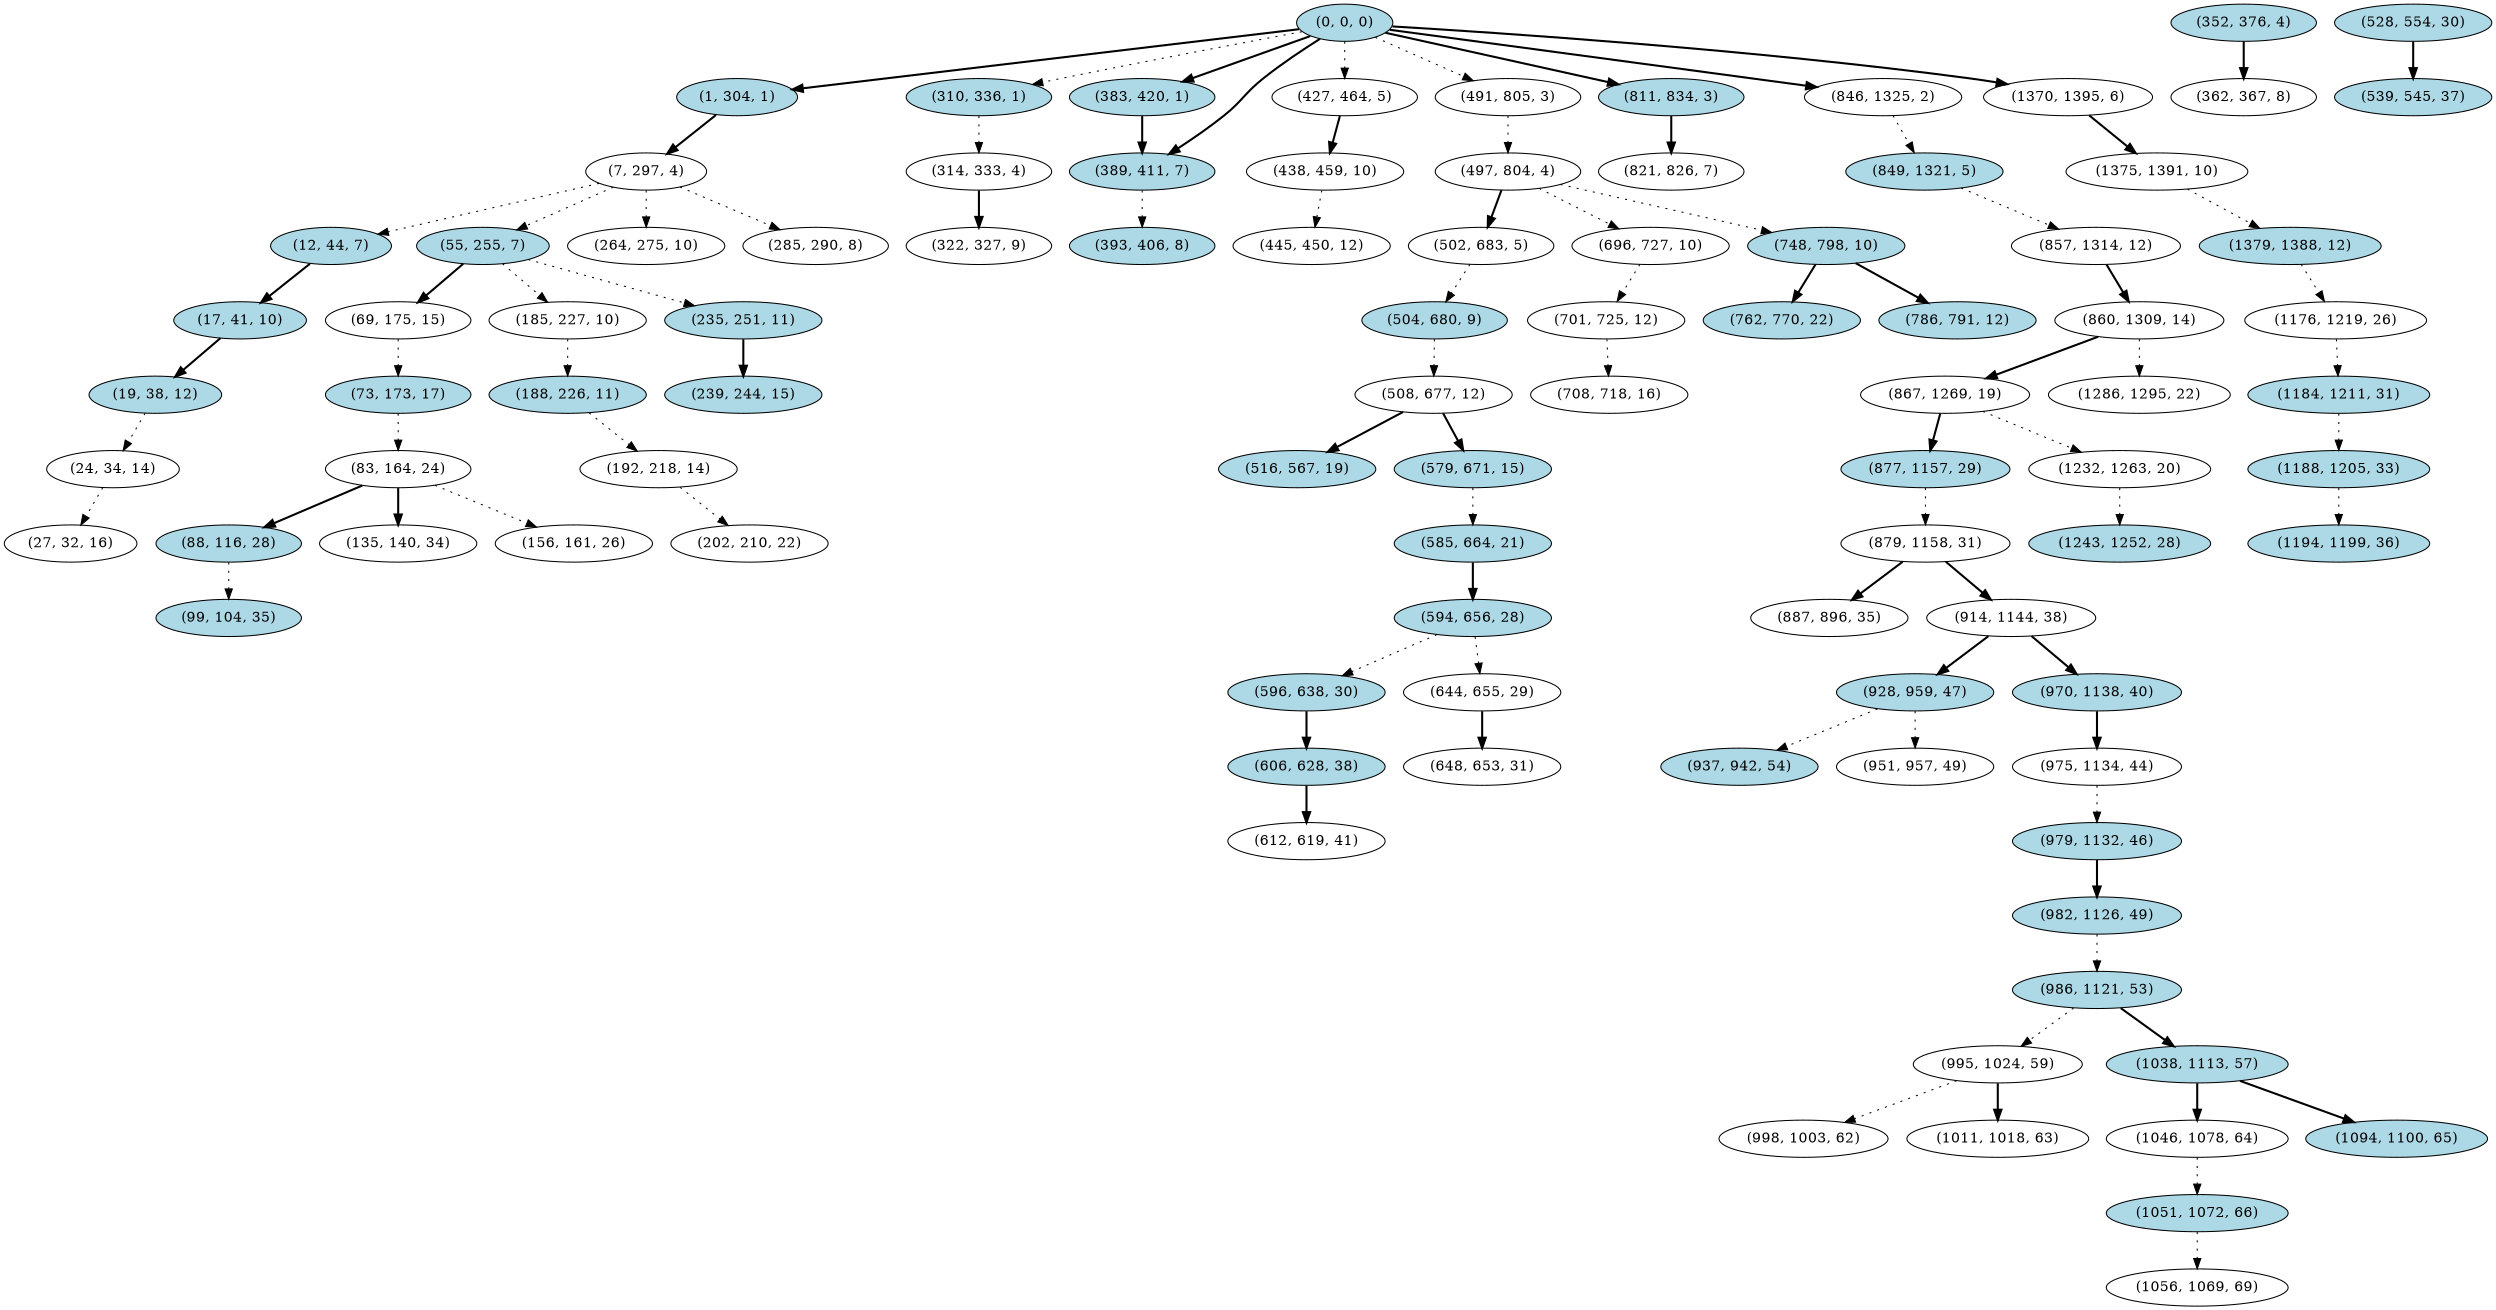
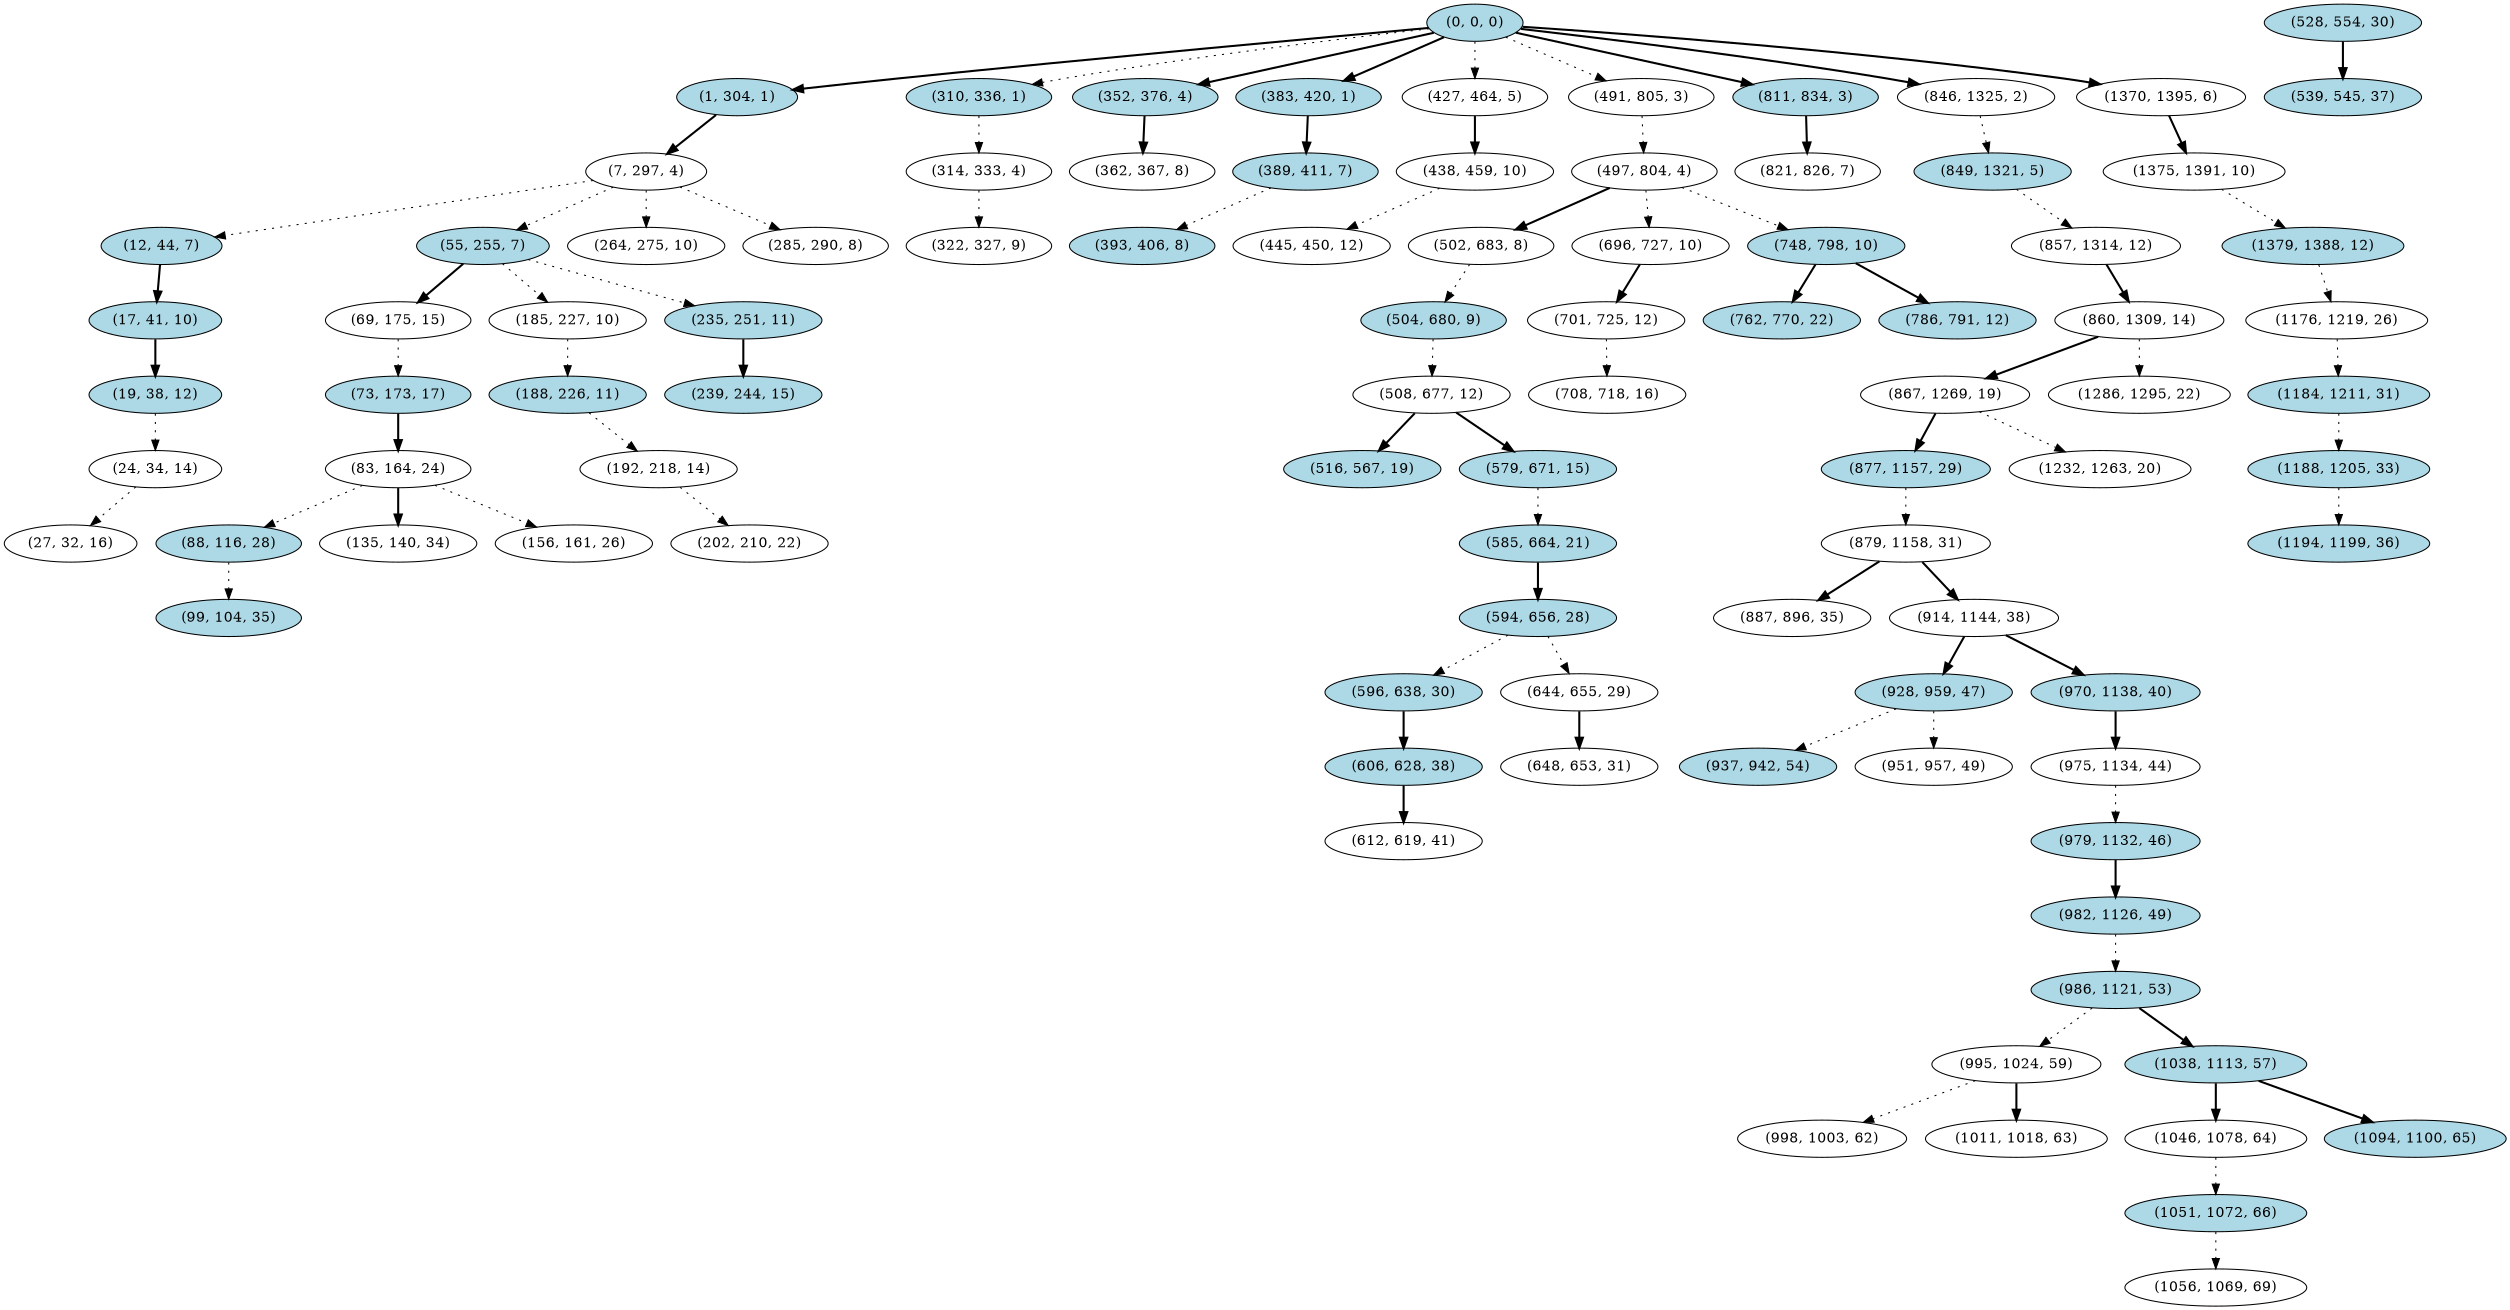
(1248, 92) -> (1321, 57)
(979, 204) -> (979, 204)
(1481, 246) -> (1481, 246)
(1631, 278) -> (1631, 278)
(398, 427) -> (398, 427)
(318, 504) -> (318, 504)
(2120, 544) -> none
